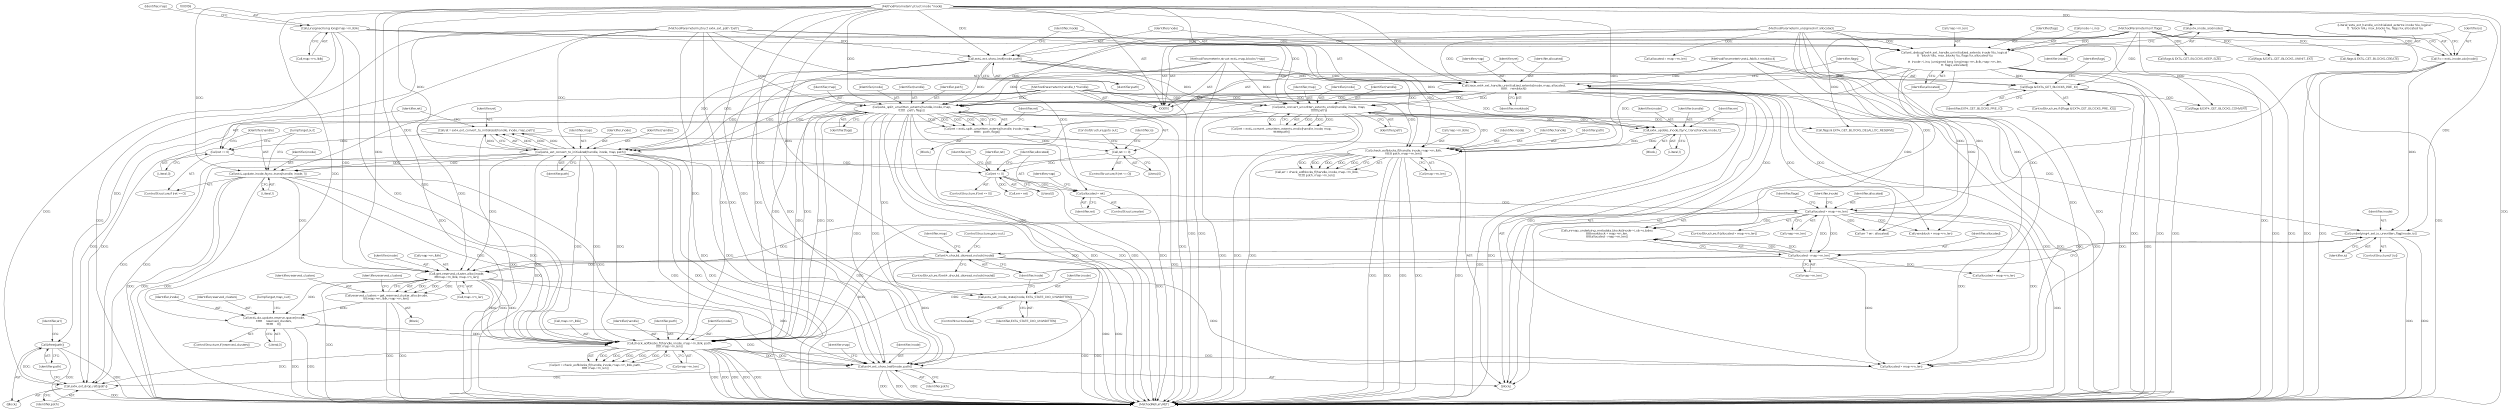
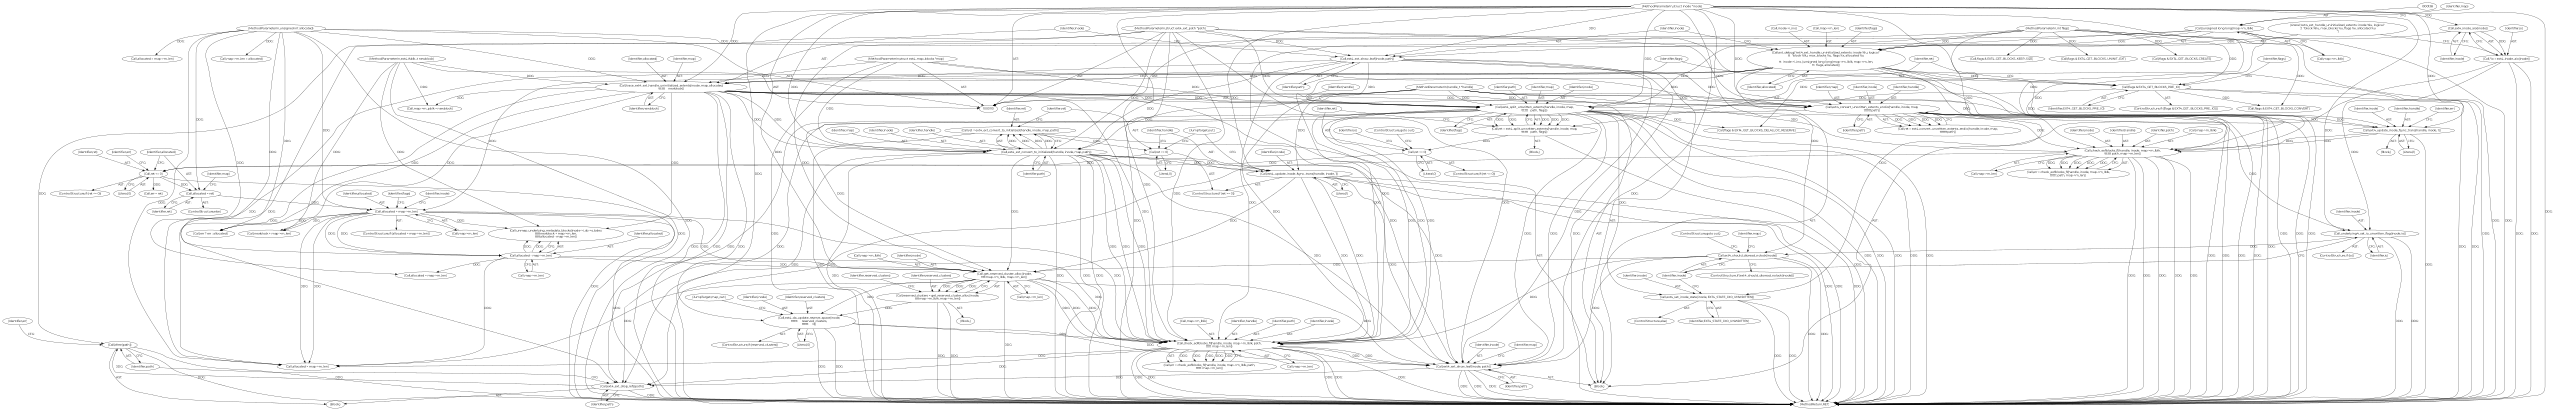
none -> (241, 59)
none -> (430, 109)
